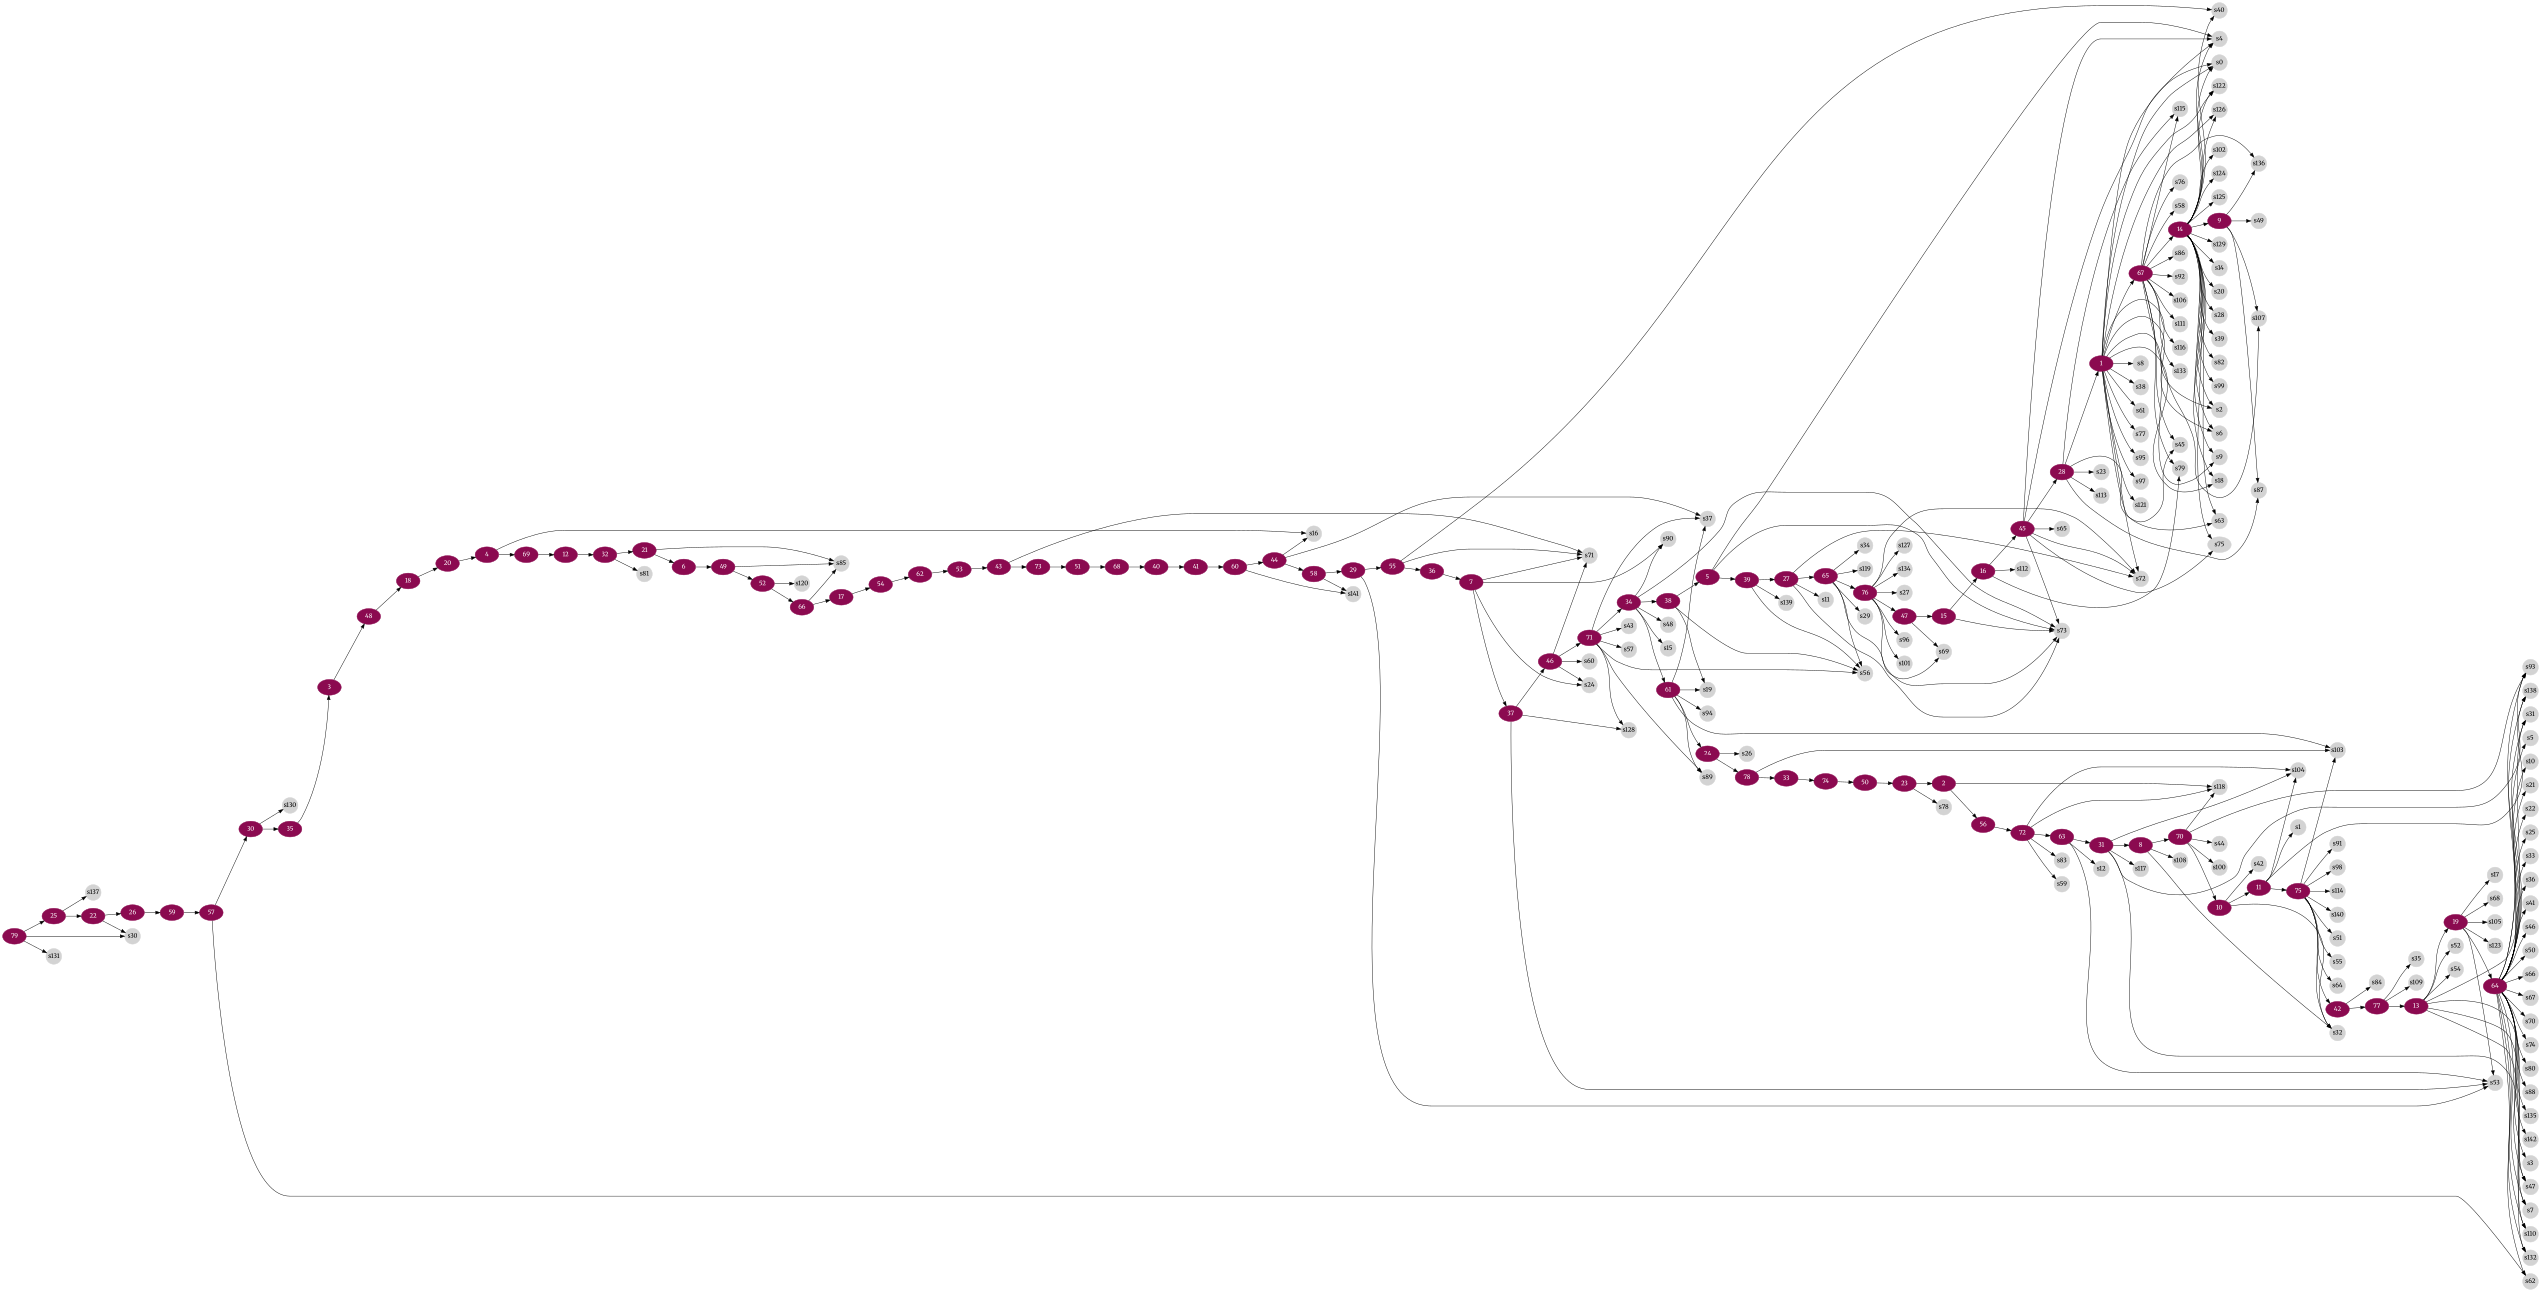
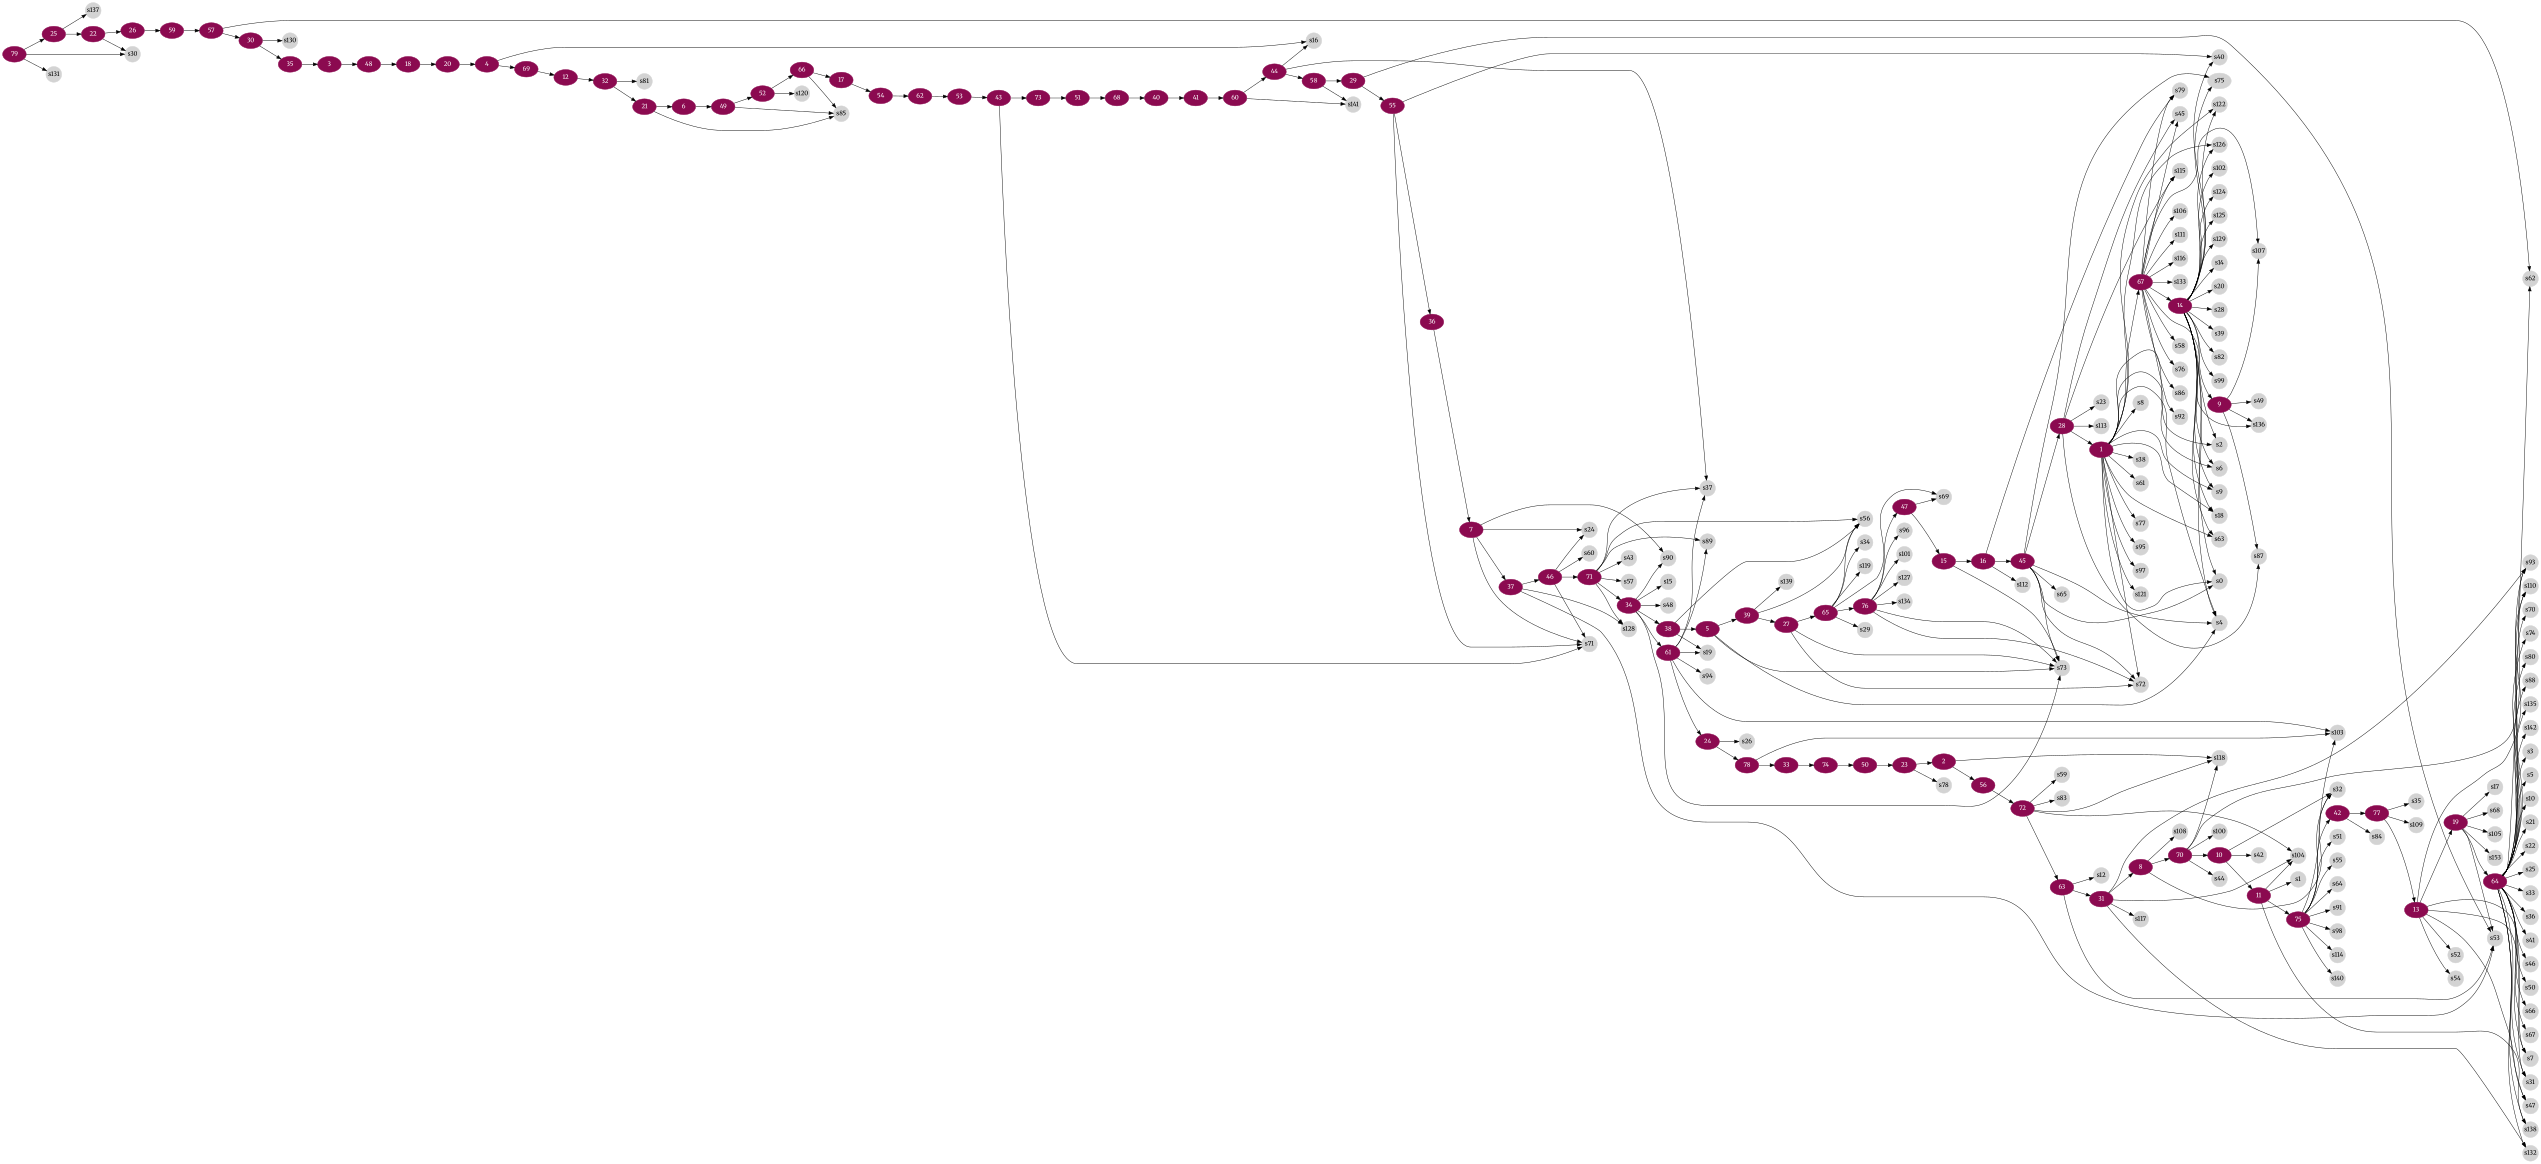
(1904, 593) -> none
(1826, 600) -> none
(2495, 946) -> (2495, 858)
